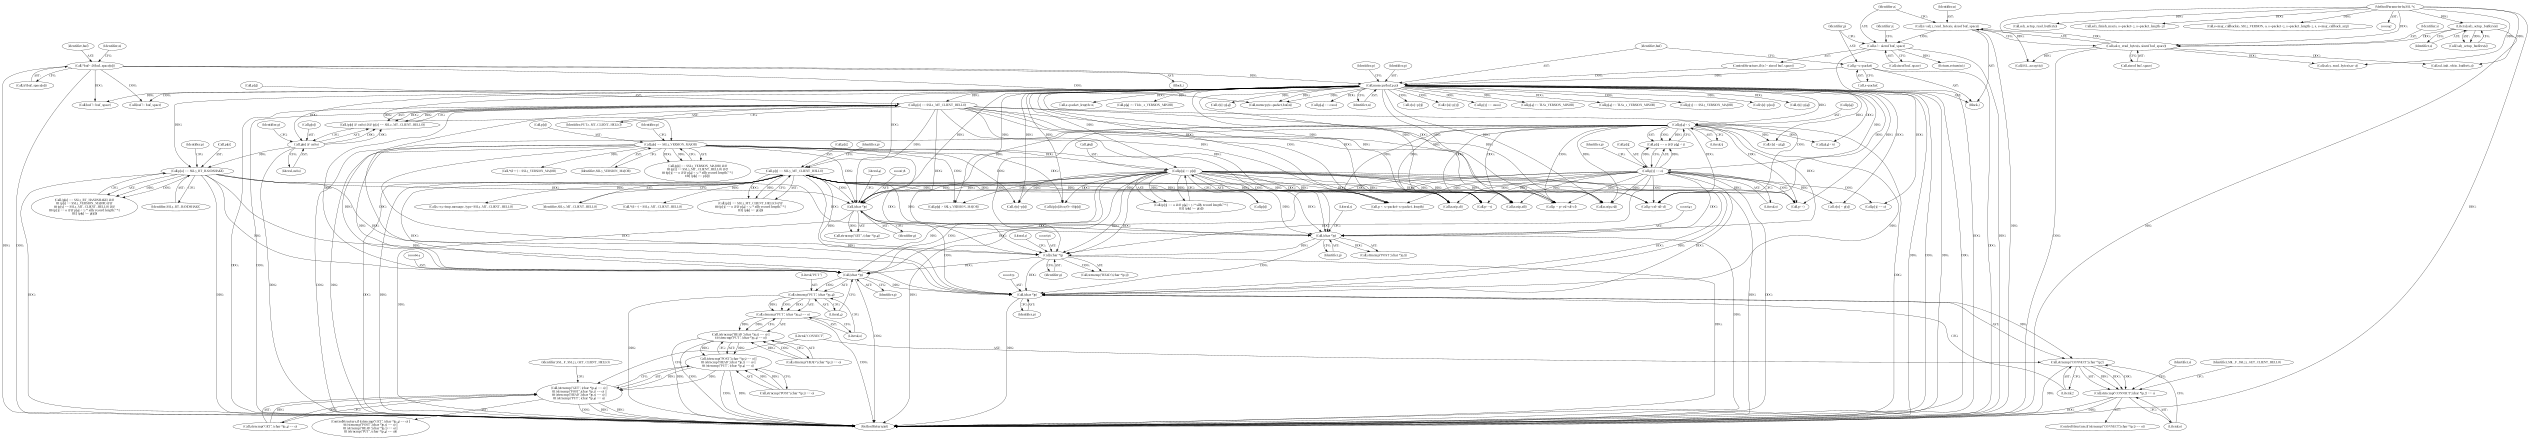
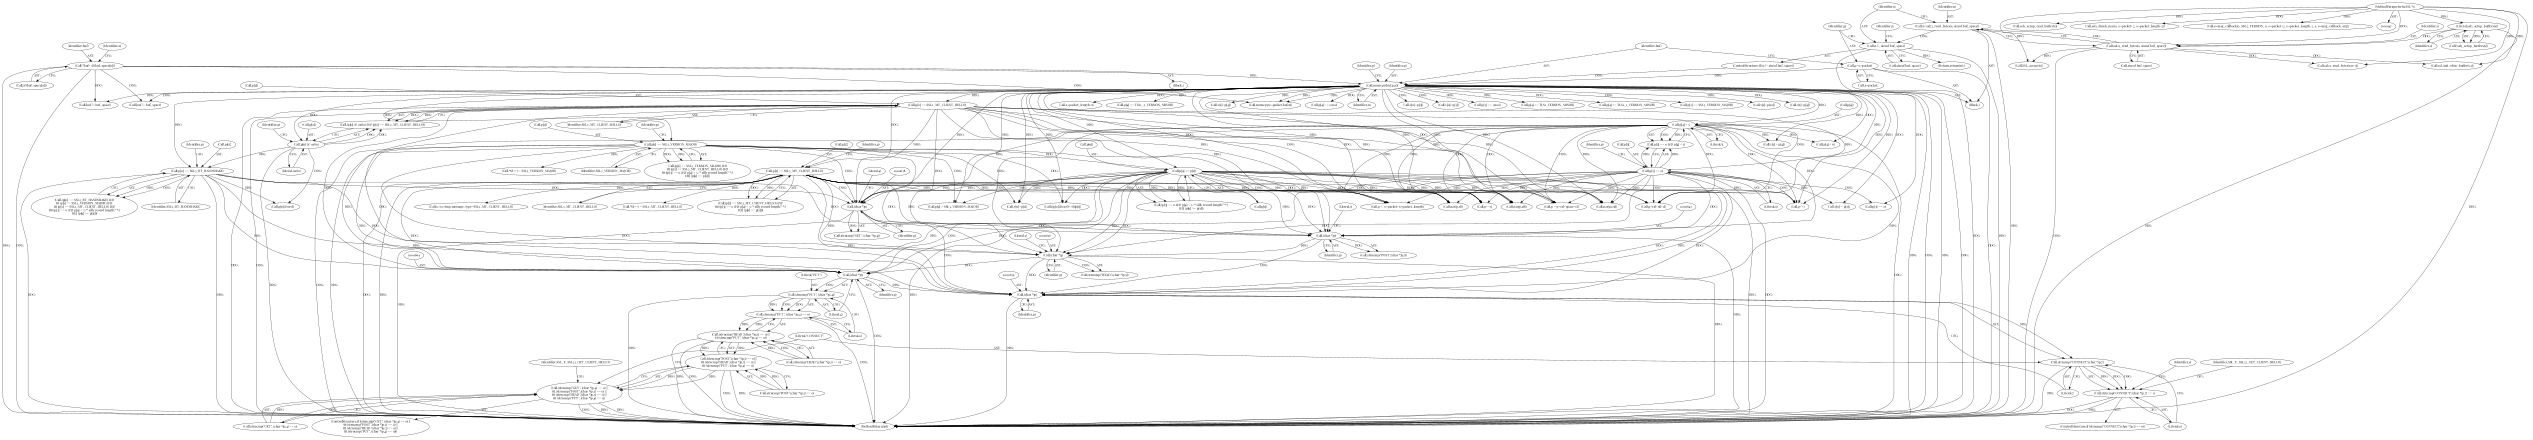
none -> (1451, 111)
(594, 125) -> (594, 125)
none -> (283, 207)
(1561, 207) -> (1561, 207)
